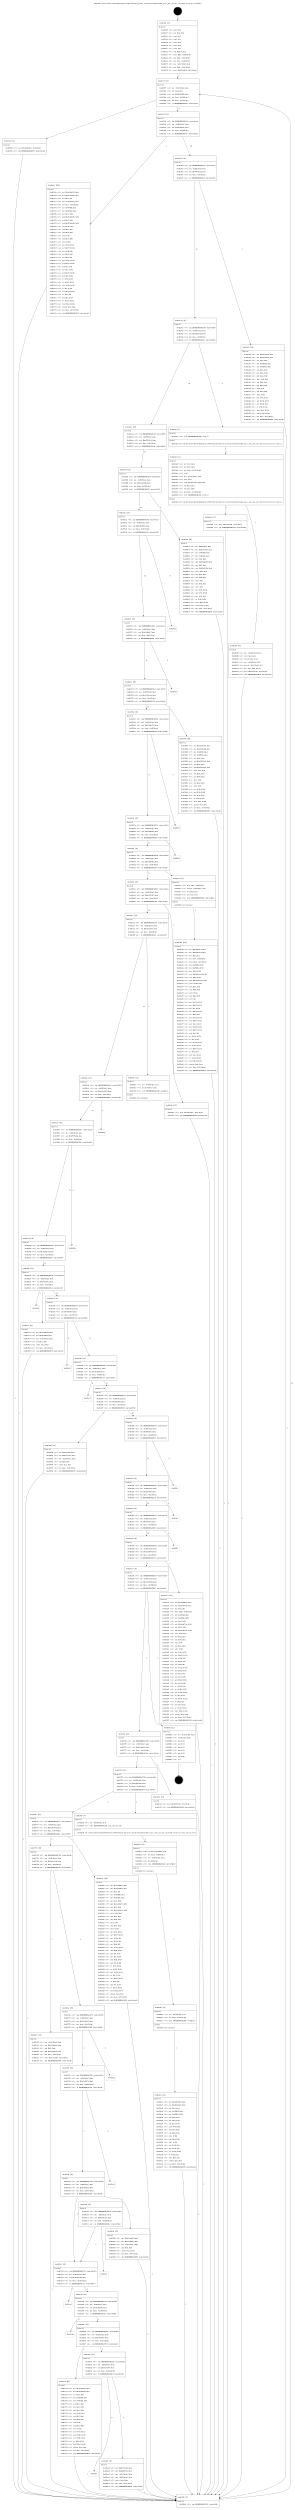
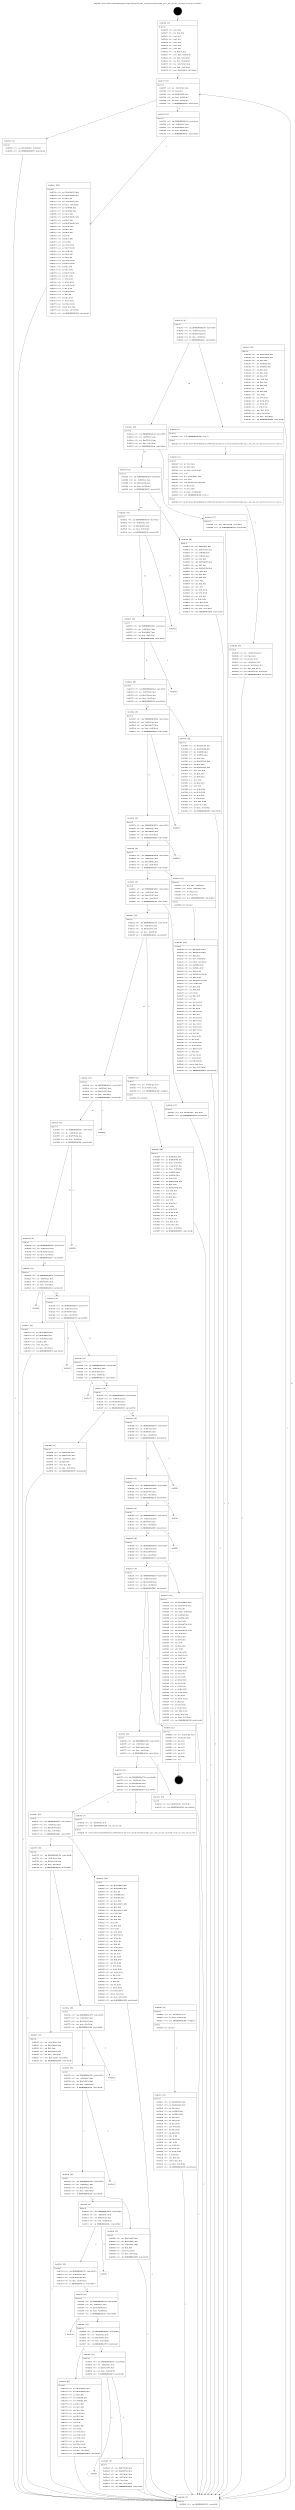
(195, 168) -> none
(225, 509) -> (163, 497)
none -> (172, 1190)
(155, 1858) -> none
(74, 2229) -> (91, 2199)
(68, 2304) -> none
